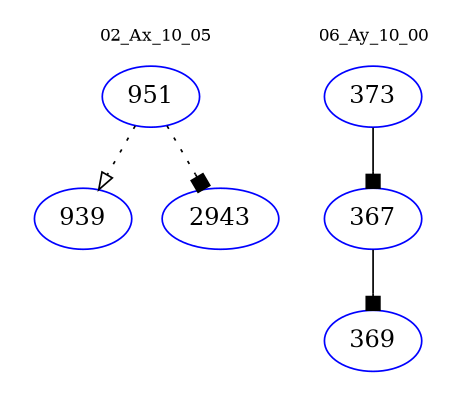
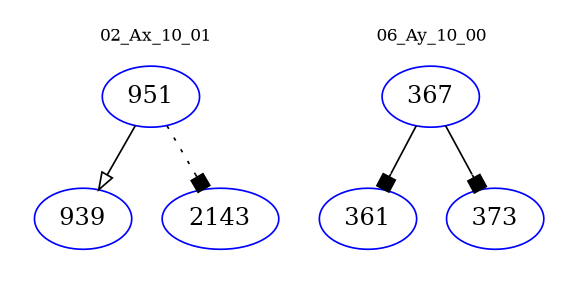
(156, 36) -> (156, 36)
(373, 149) -> (459, 150)
(121, 150) -> (121, 150)
(220, 219) -> (220, 219)
(373, 341) -> (368, 219)
